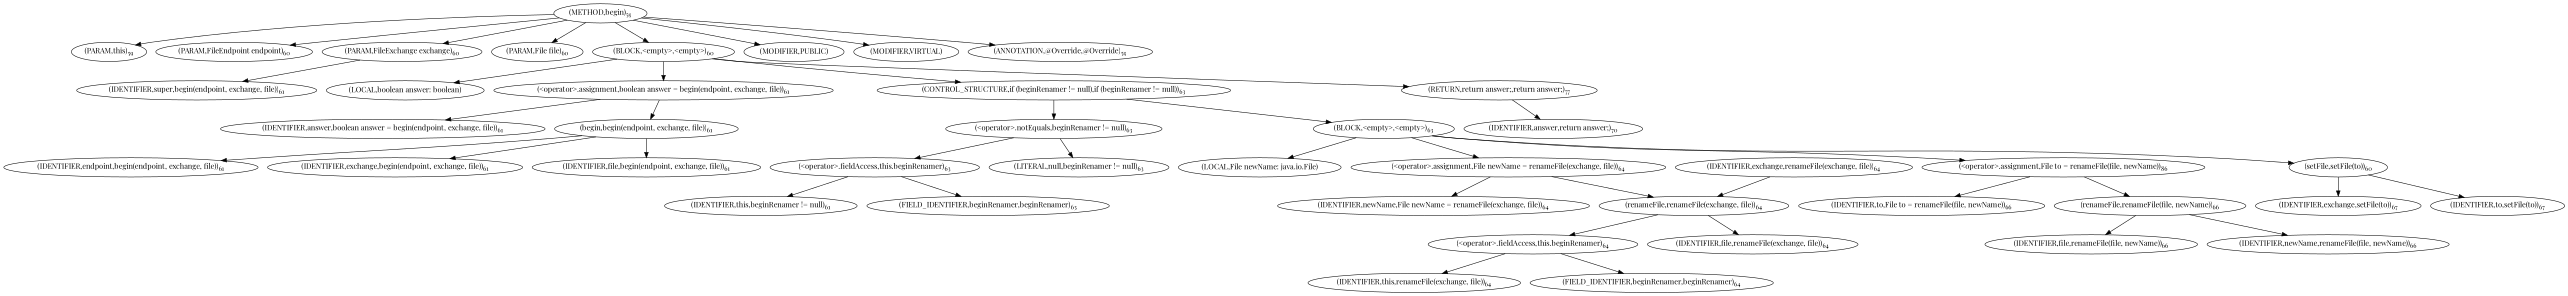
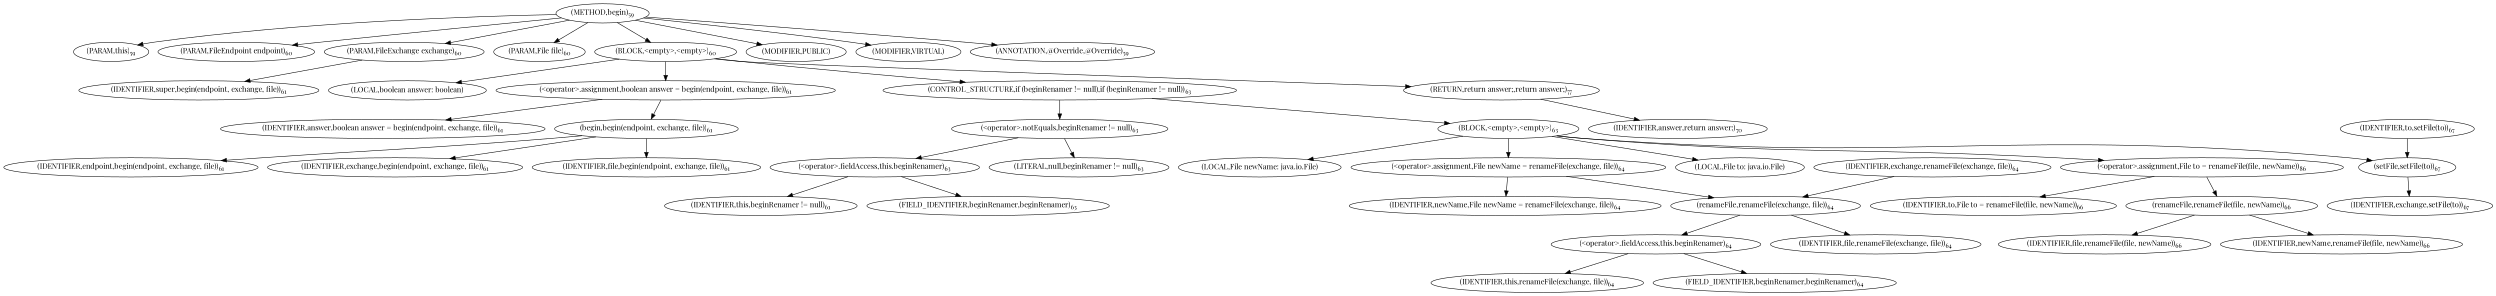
none -> (1740, 167)
(2368, 167) -> (2437, 167)
(2414, 186) -> (2407, 145)
